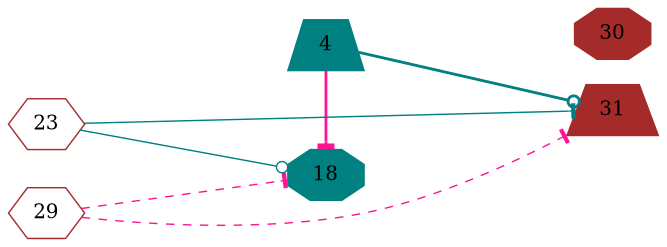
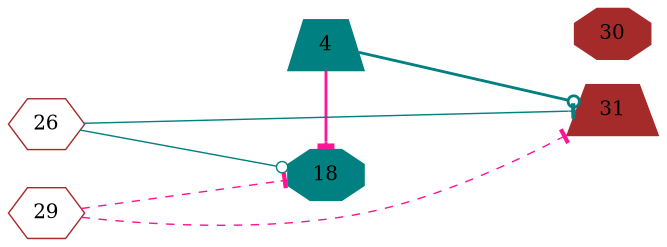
(47, 124) -> (47, 124)
